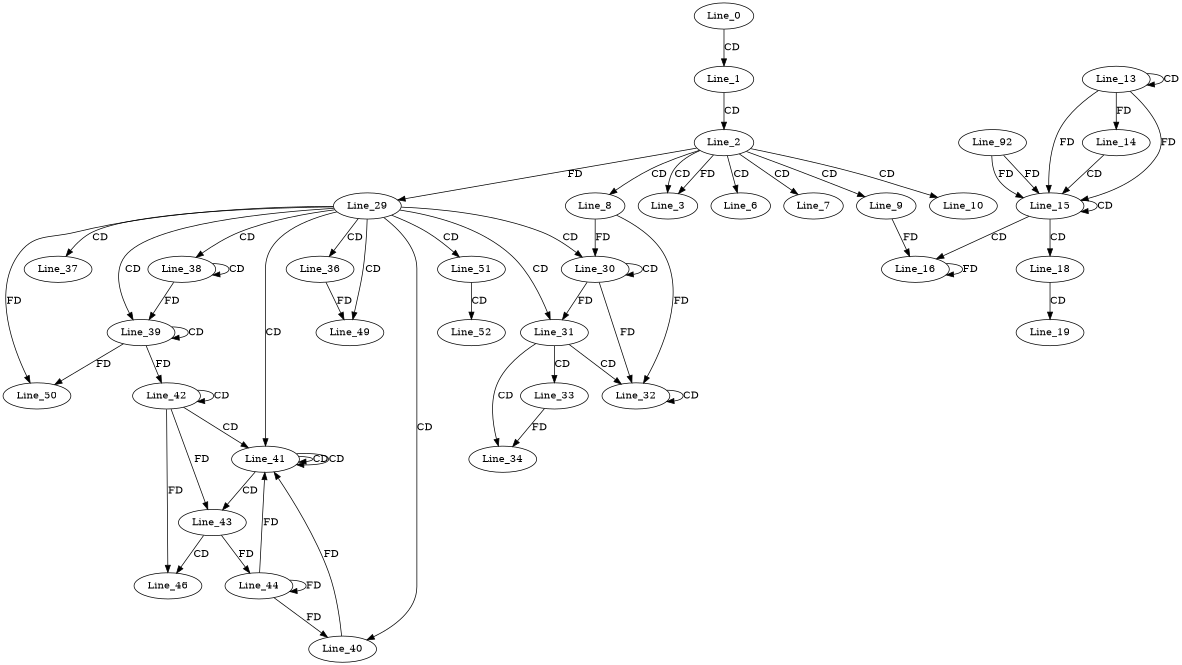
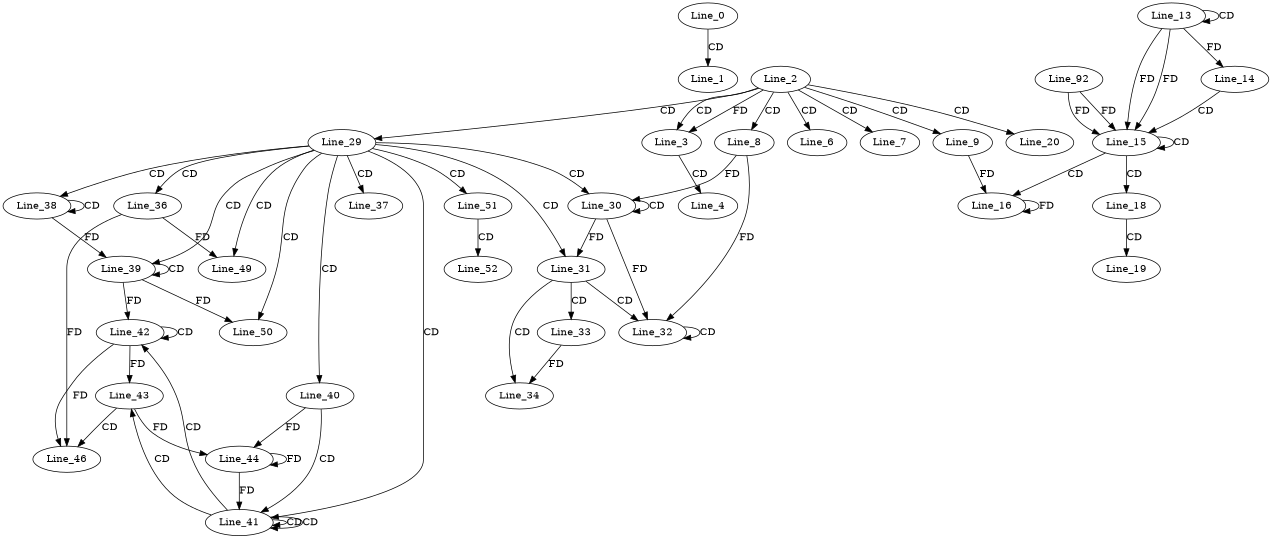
(724, 107) -> none
(576, 174) -> (668, 111)
none -> (708, 206)
(963, 206) -> (1040, 143)
(14, 301) -> (291, 238)
none -> (67, 313)
(213, 426) -> (185, 431)
(332, 554) -> (327, 459)
(298, 615) -> (283, 425)
